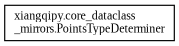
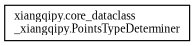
(90, 23) -> (97, 23)
